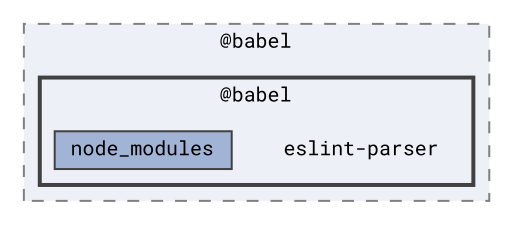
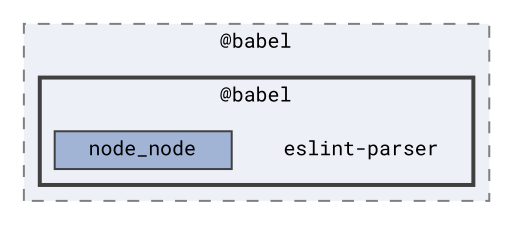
(143, 150) -> (143, 150)
